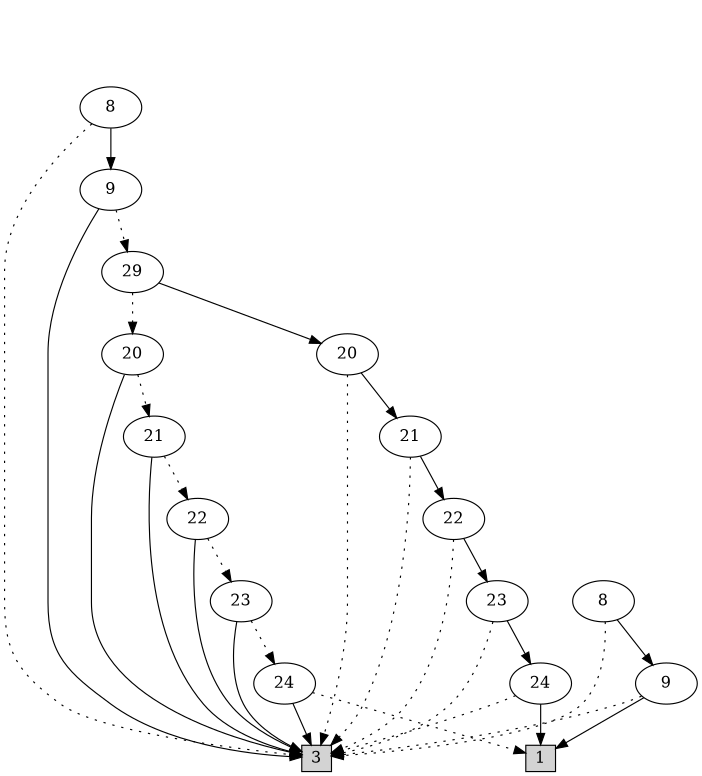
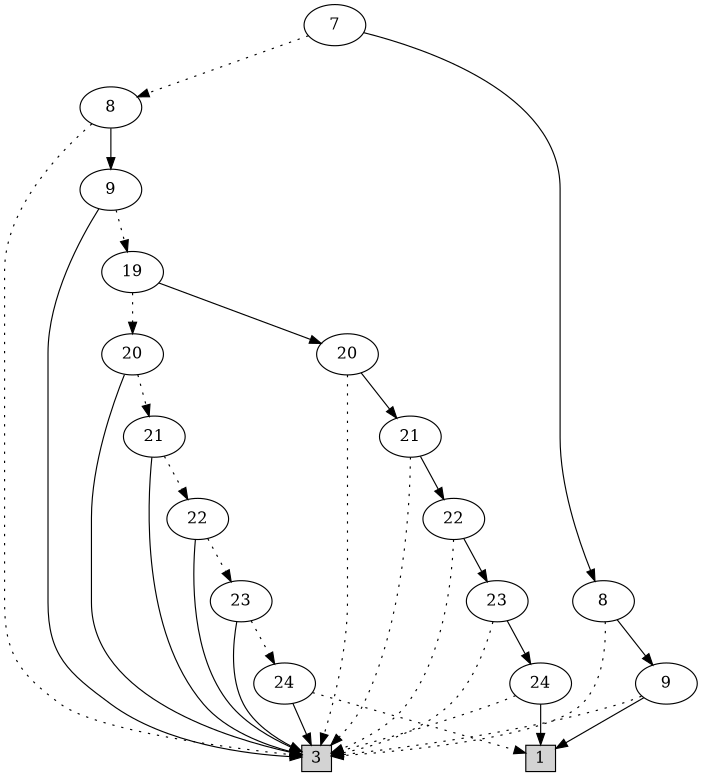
none -> (335, 25)
(133, 272) -> (133, 272)
